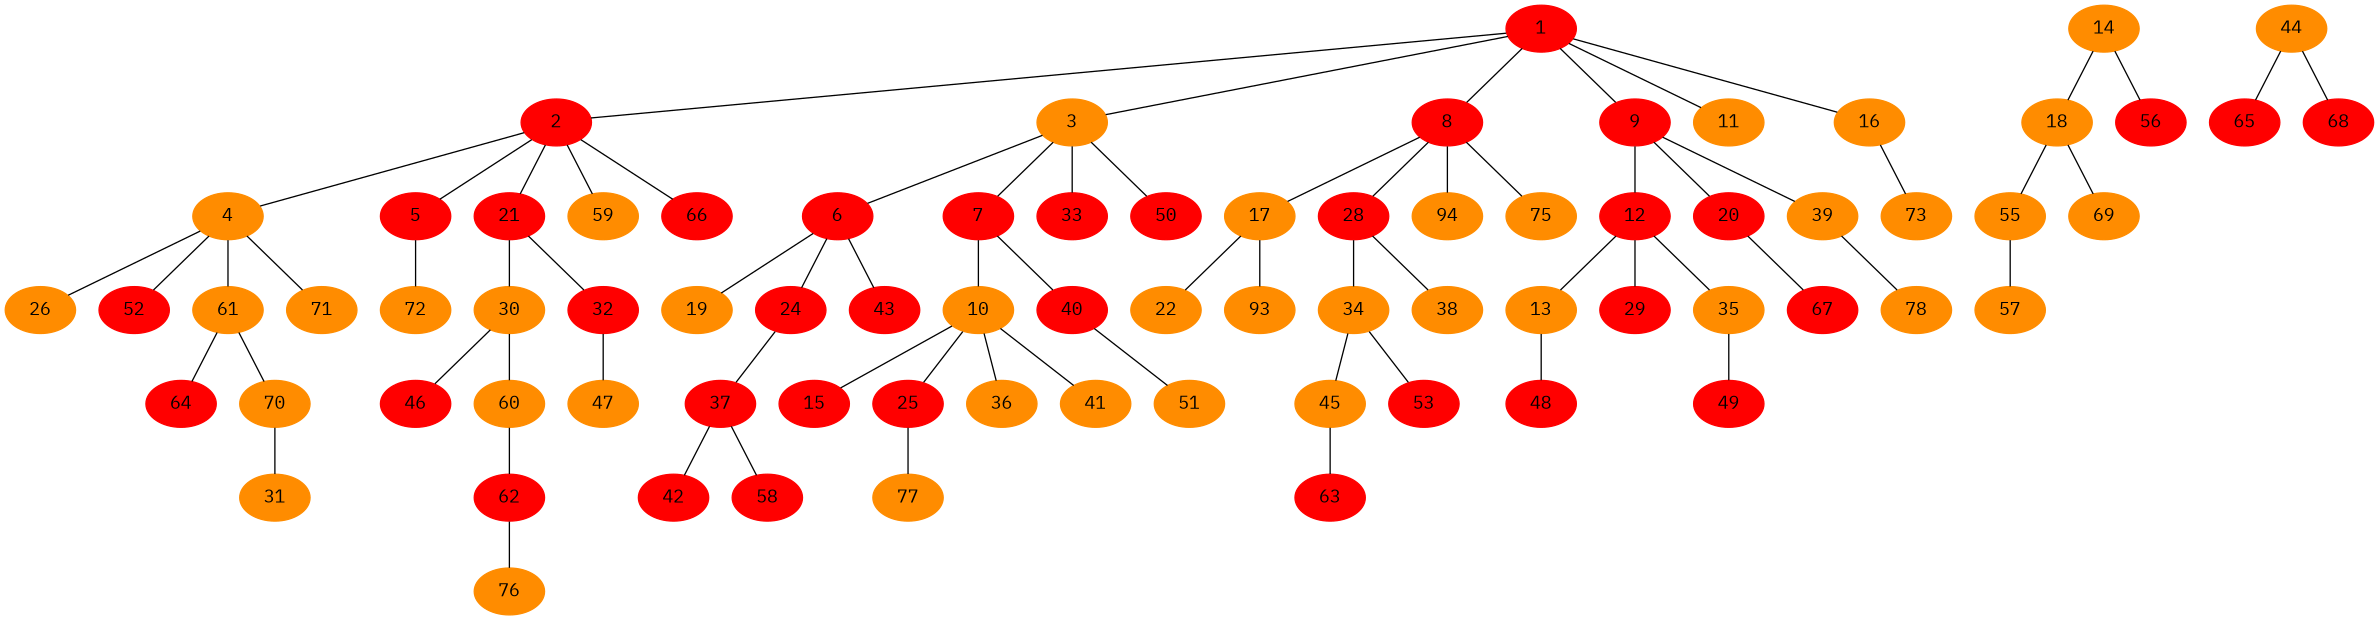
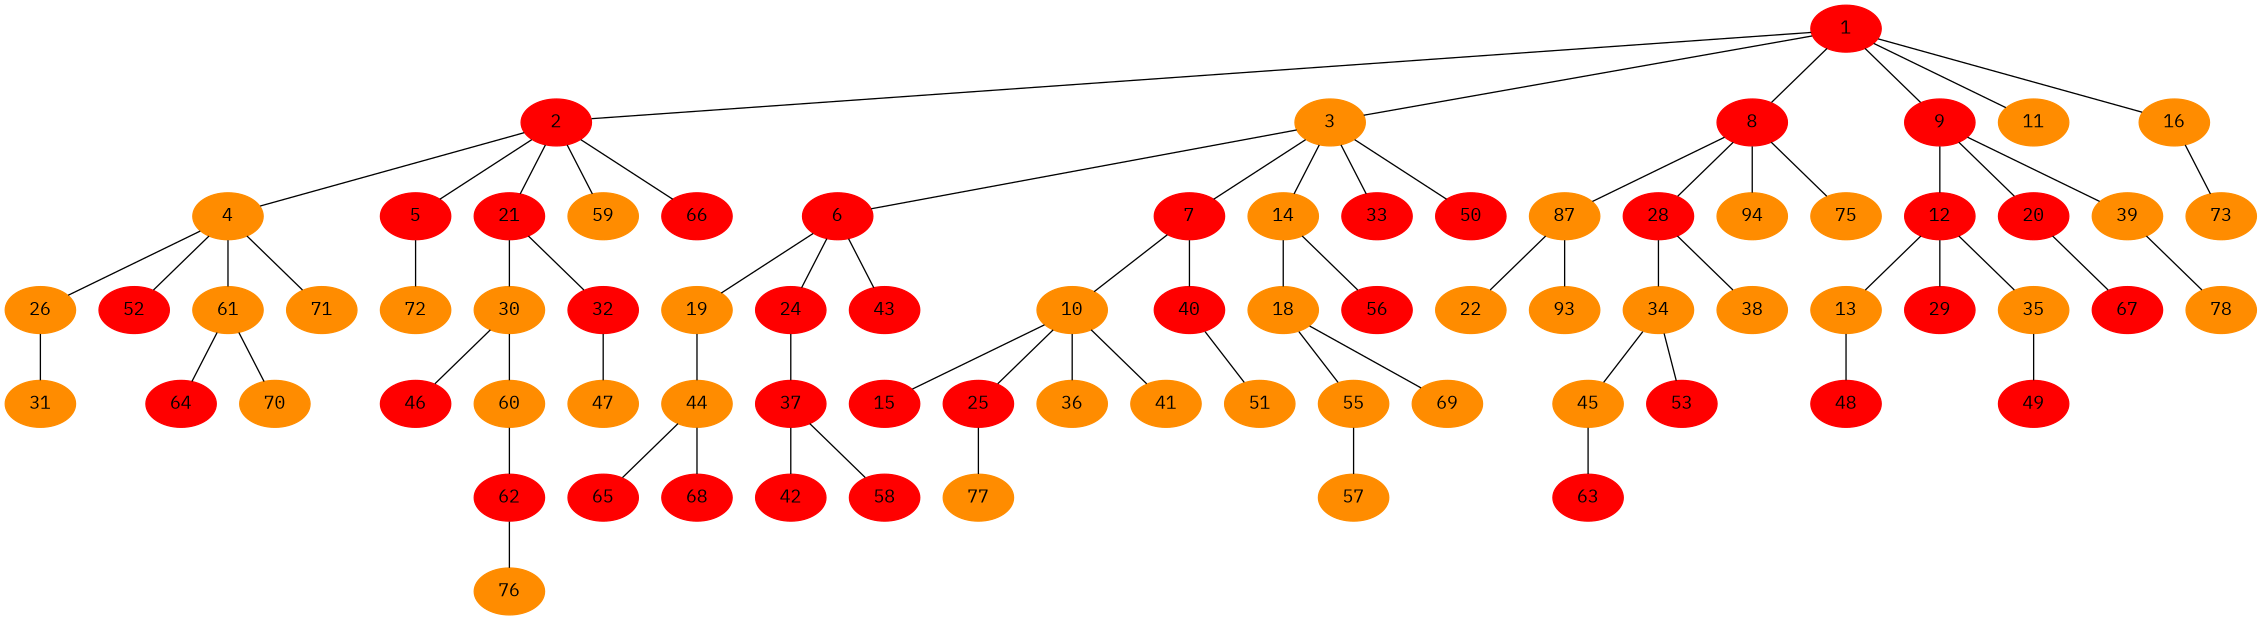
none -> (1307, 169)
(1260, 216) -> (1565, 216)
none -> (697, 357)
(275, 451) -> (40, 357)
